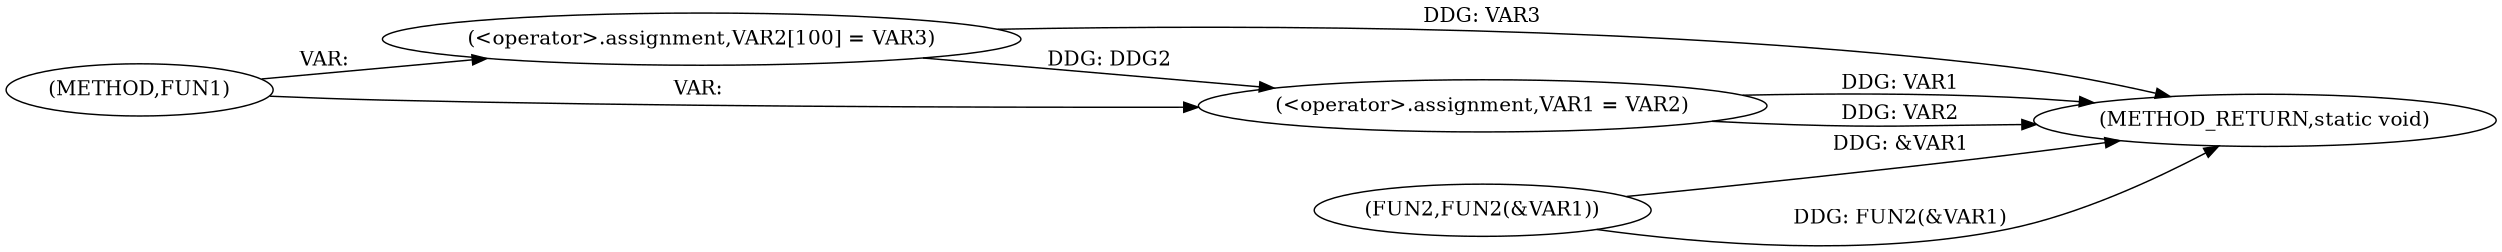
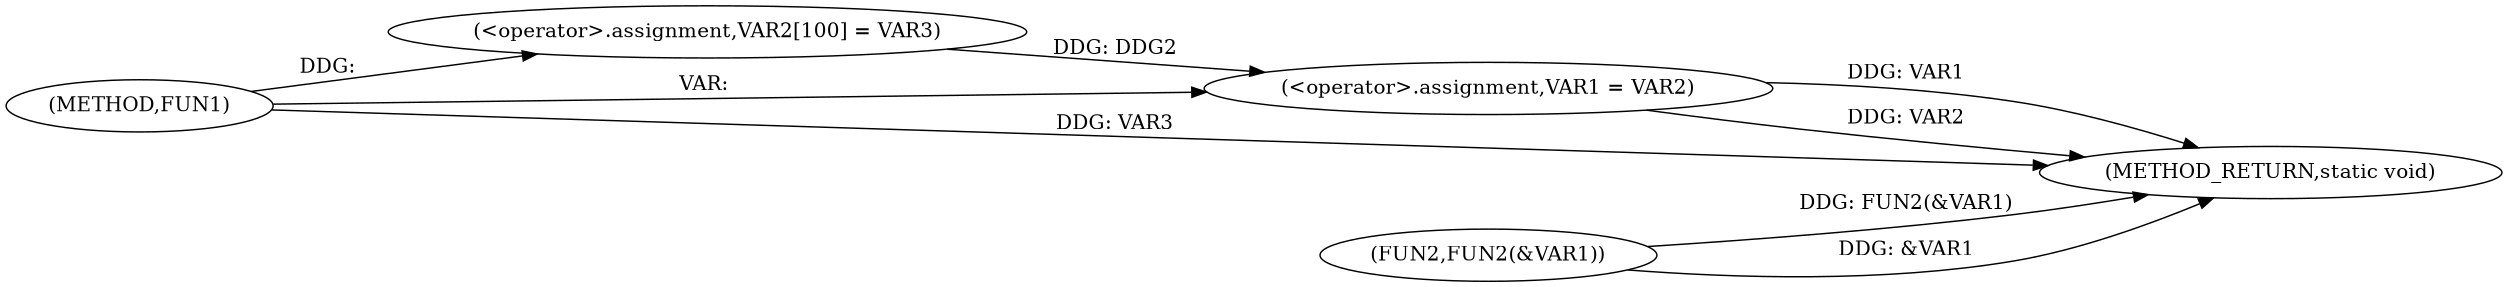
(1579, 35) -> (1152, 138)
(328, 60) -> (331, 67)
